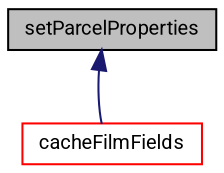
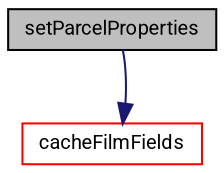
(99, 97) -> (126, 77)
